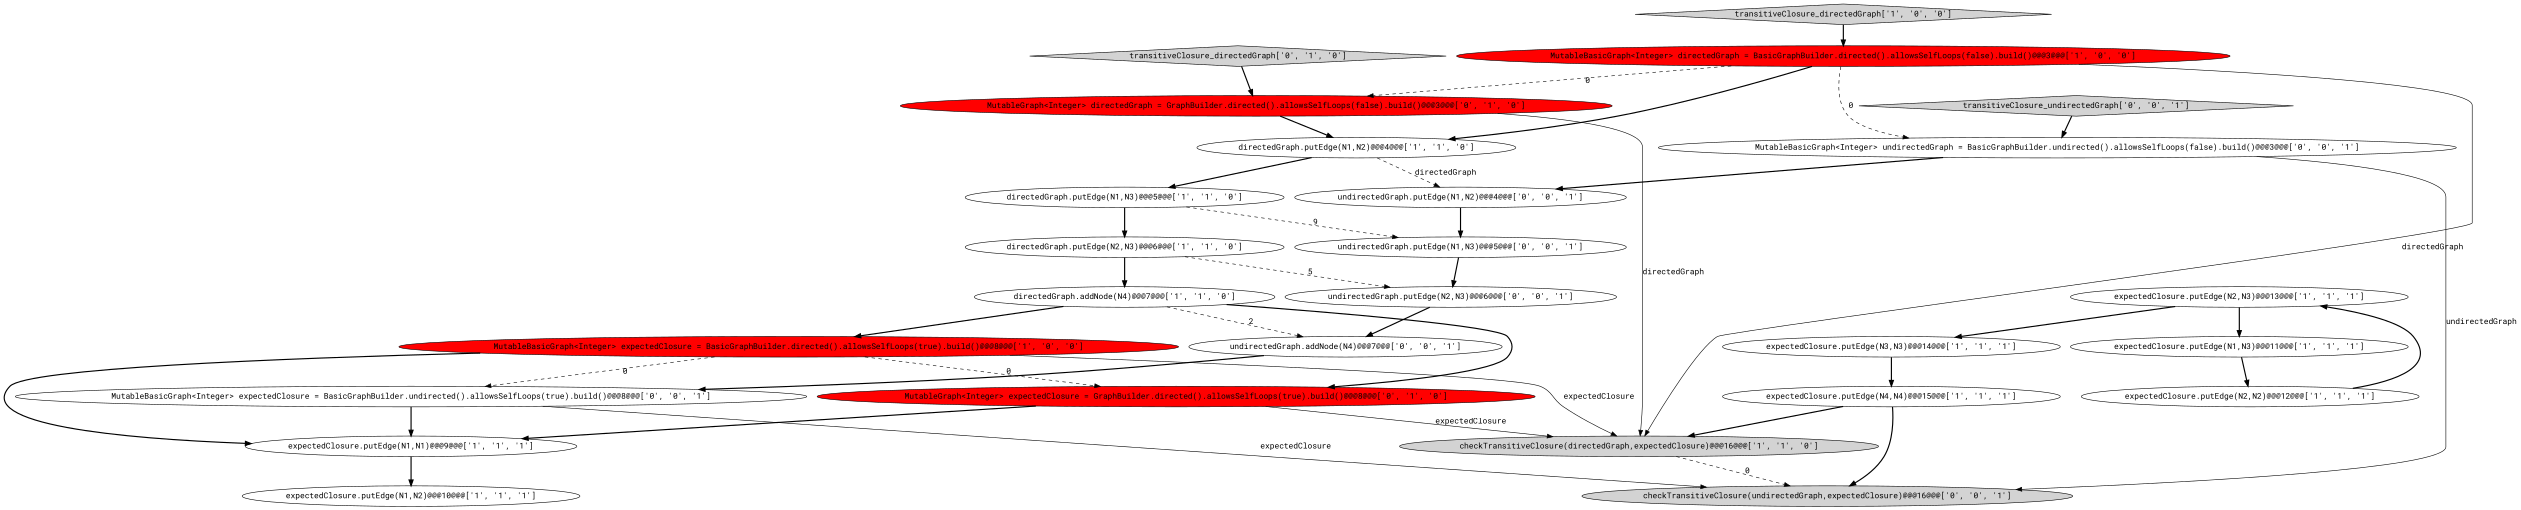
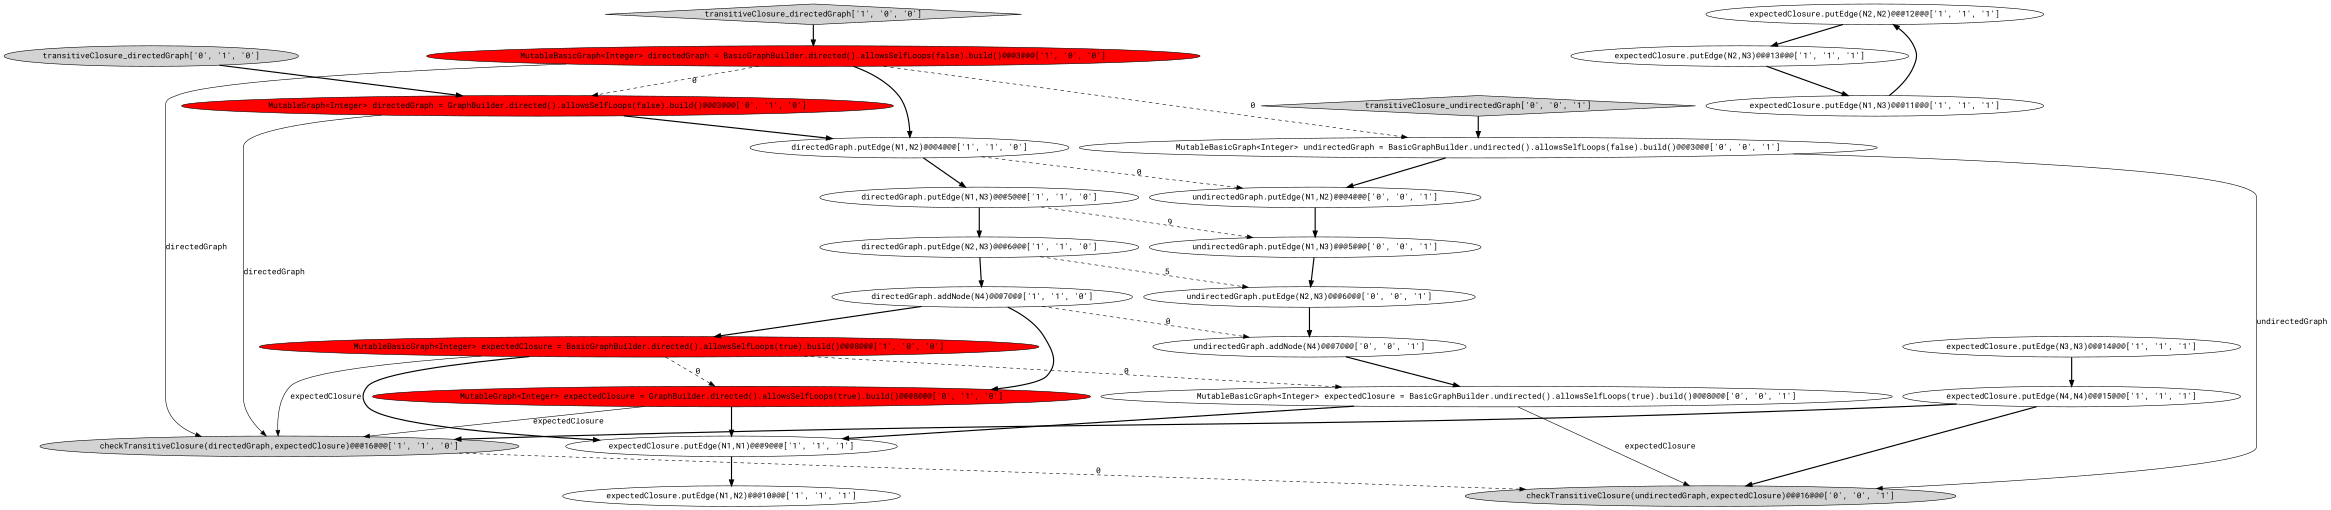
(1238, 56) -> (151, 56)
(1446, 173) -> (1139, 173)
(2068, 321) -> none
(1251, 322) -> (1168, 322)
